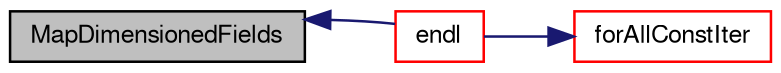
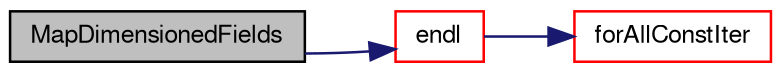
(363, 21) -> (337, 53)
